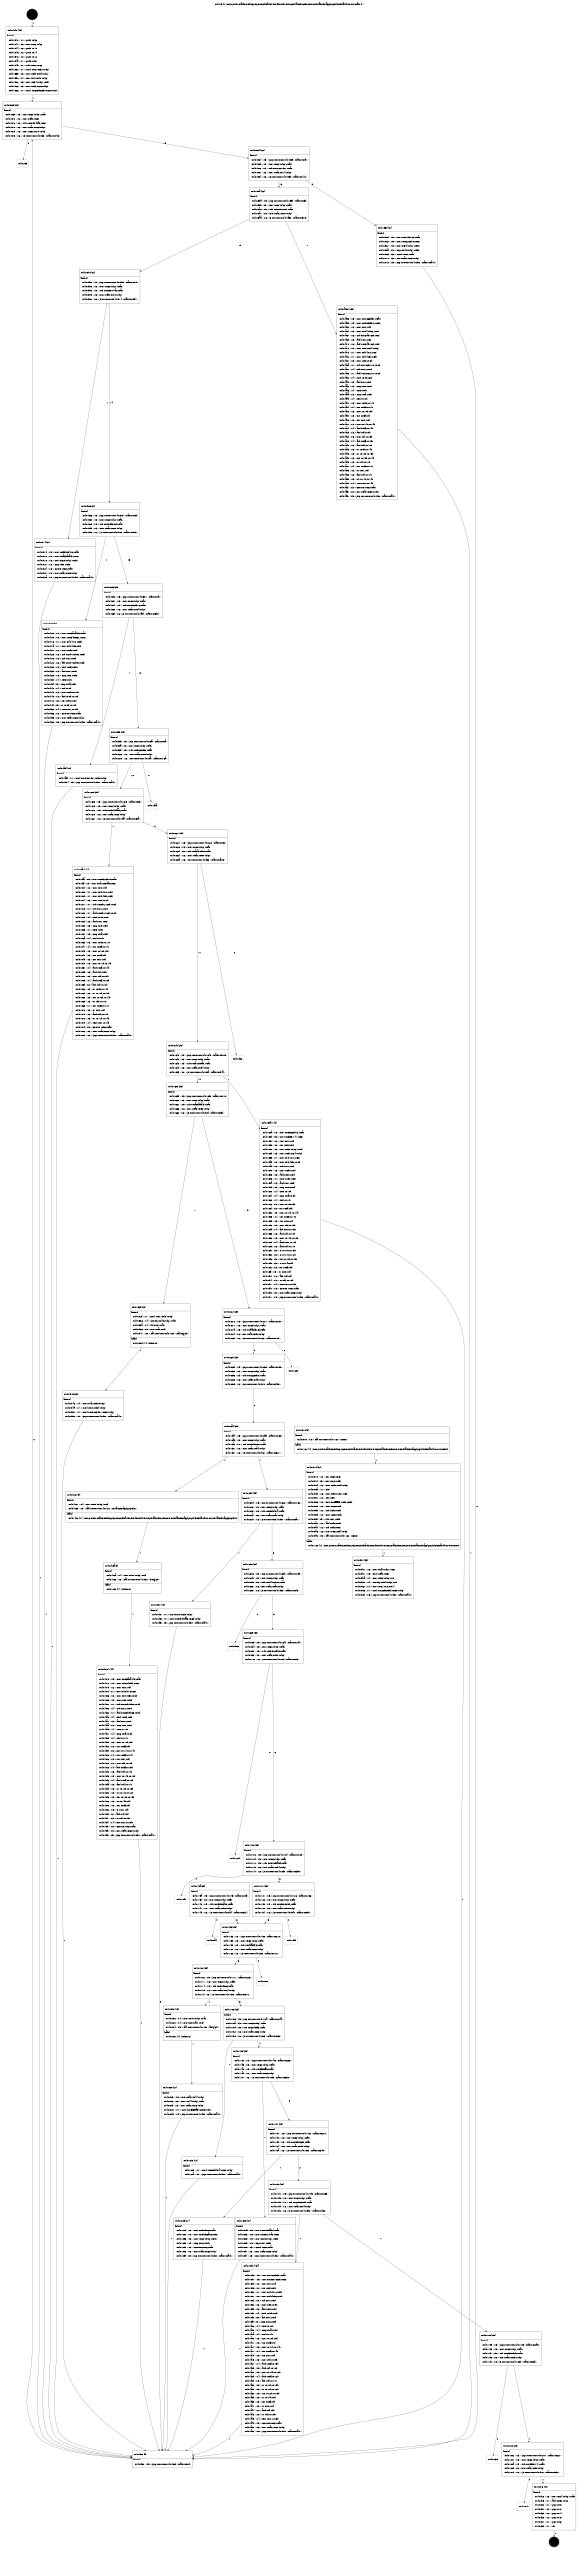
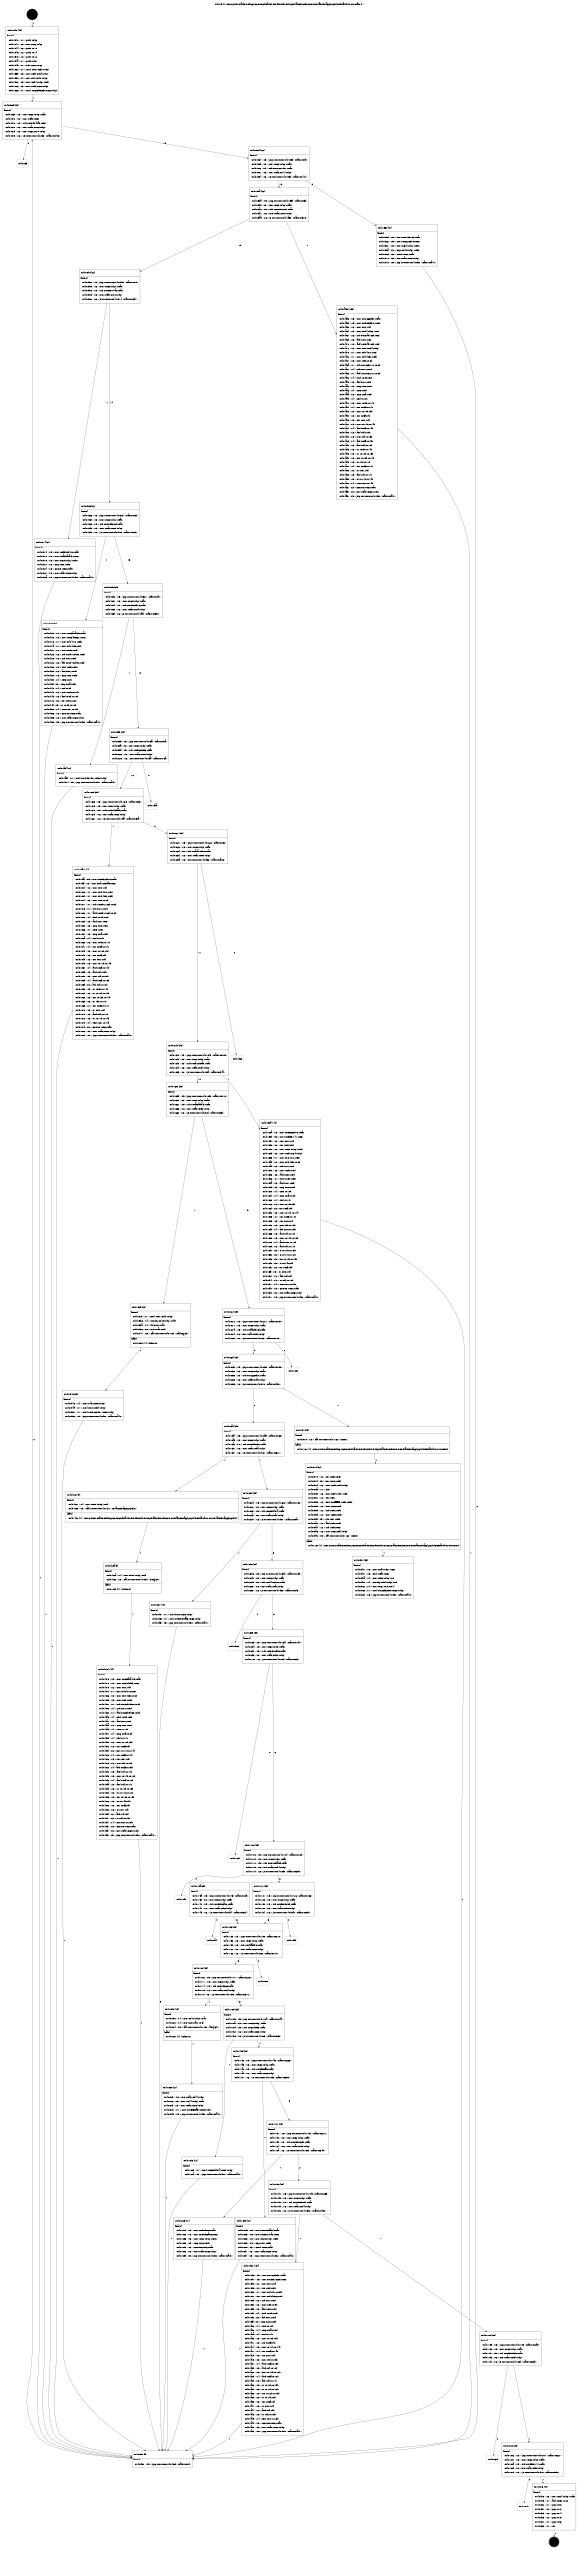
none -> (315, 1407)
